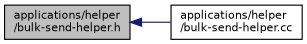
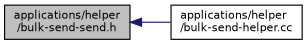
(67, 22) -> (67, 22)
